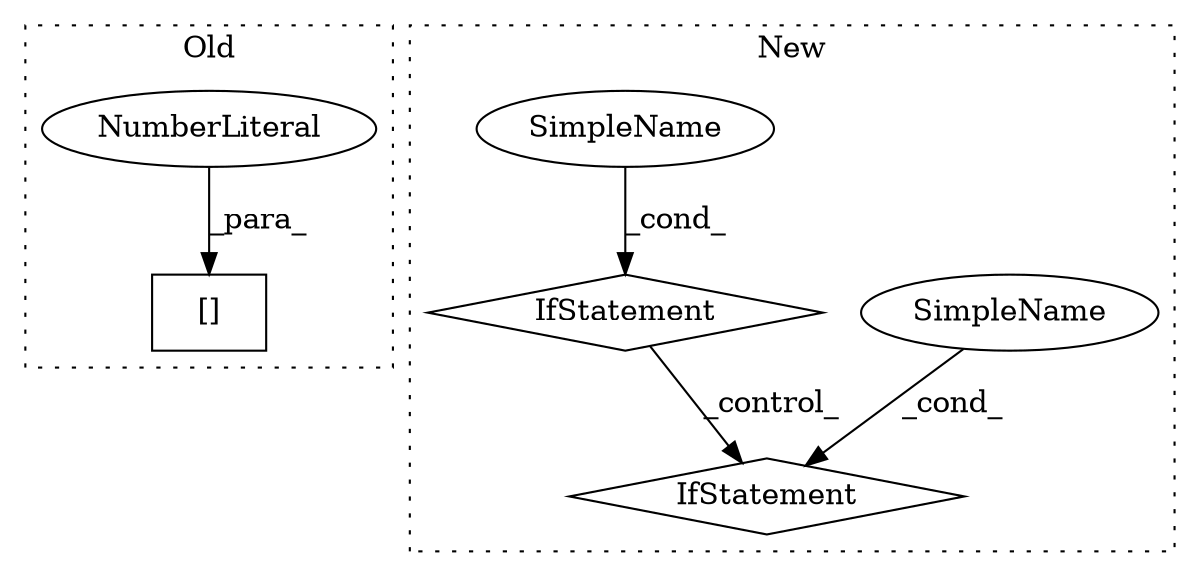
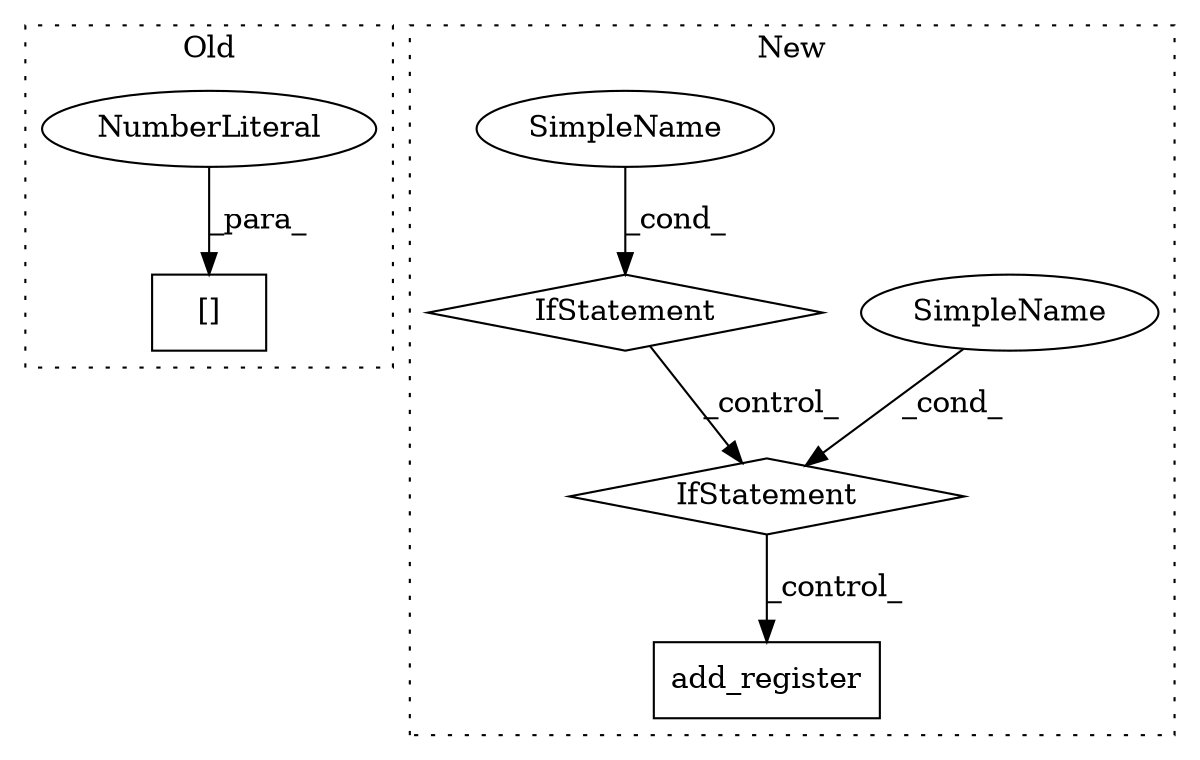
none -> (767, 680)
